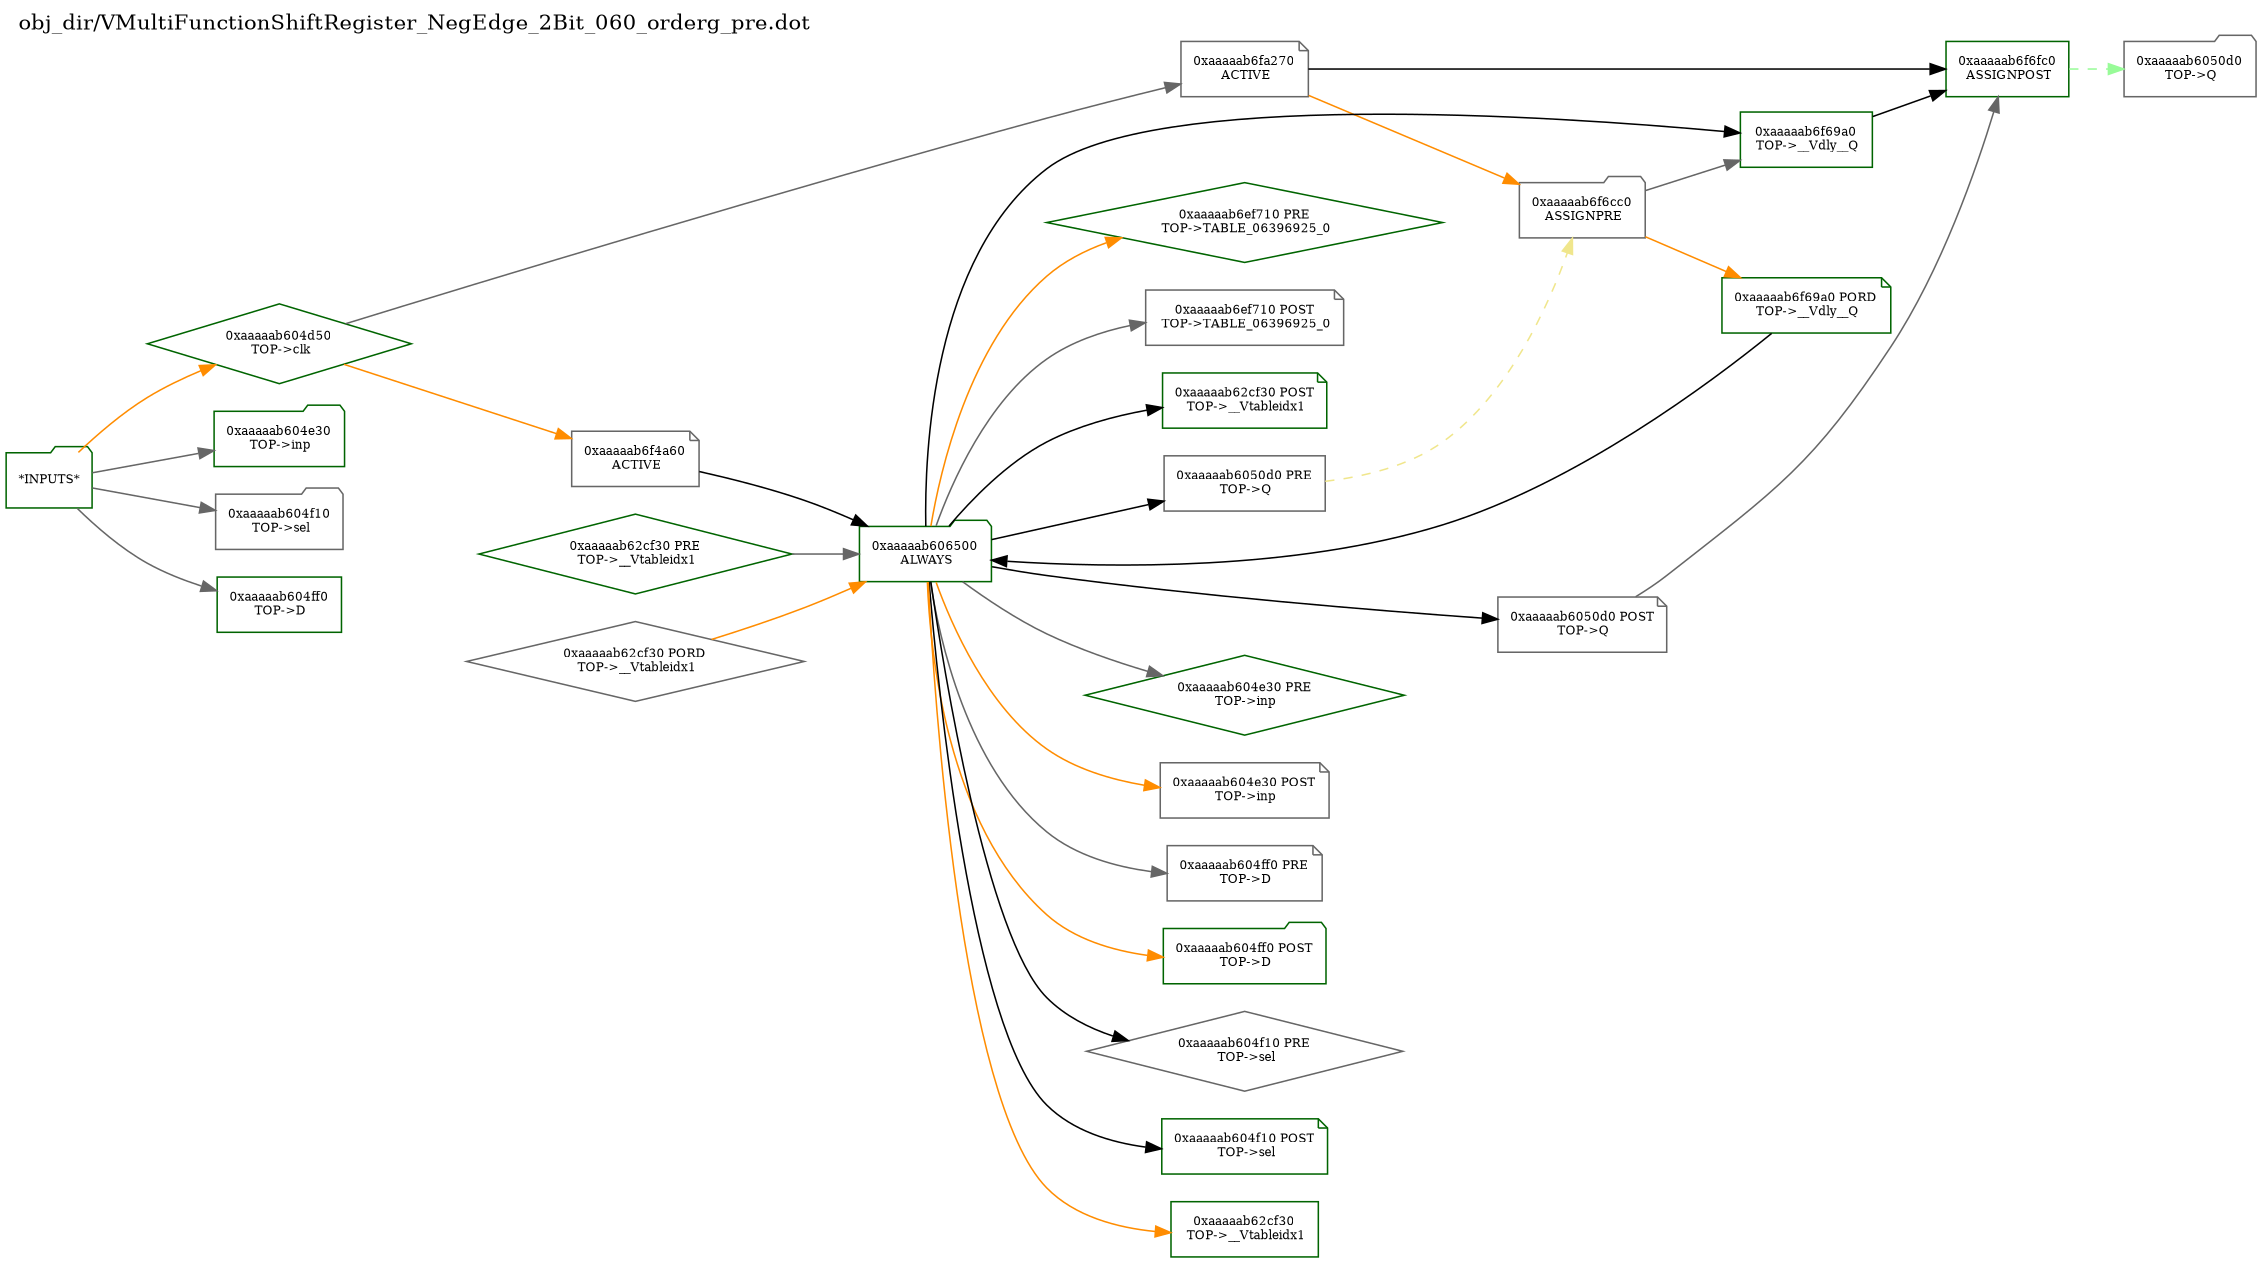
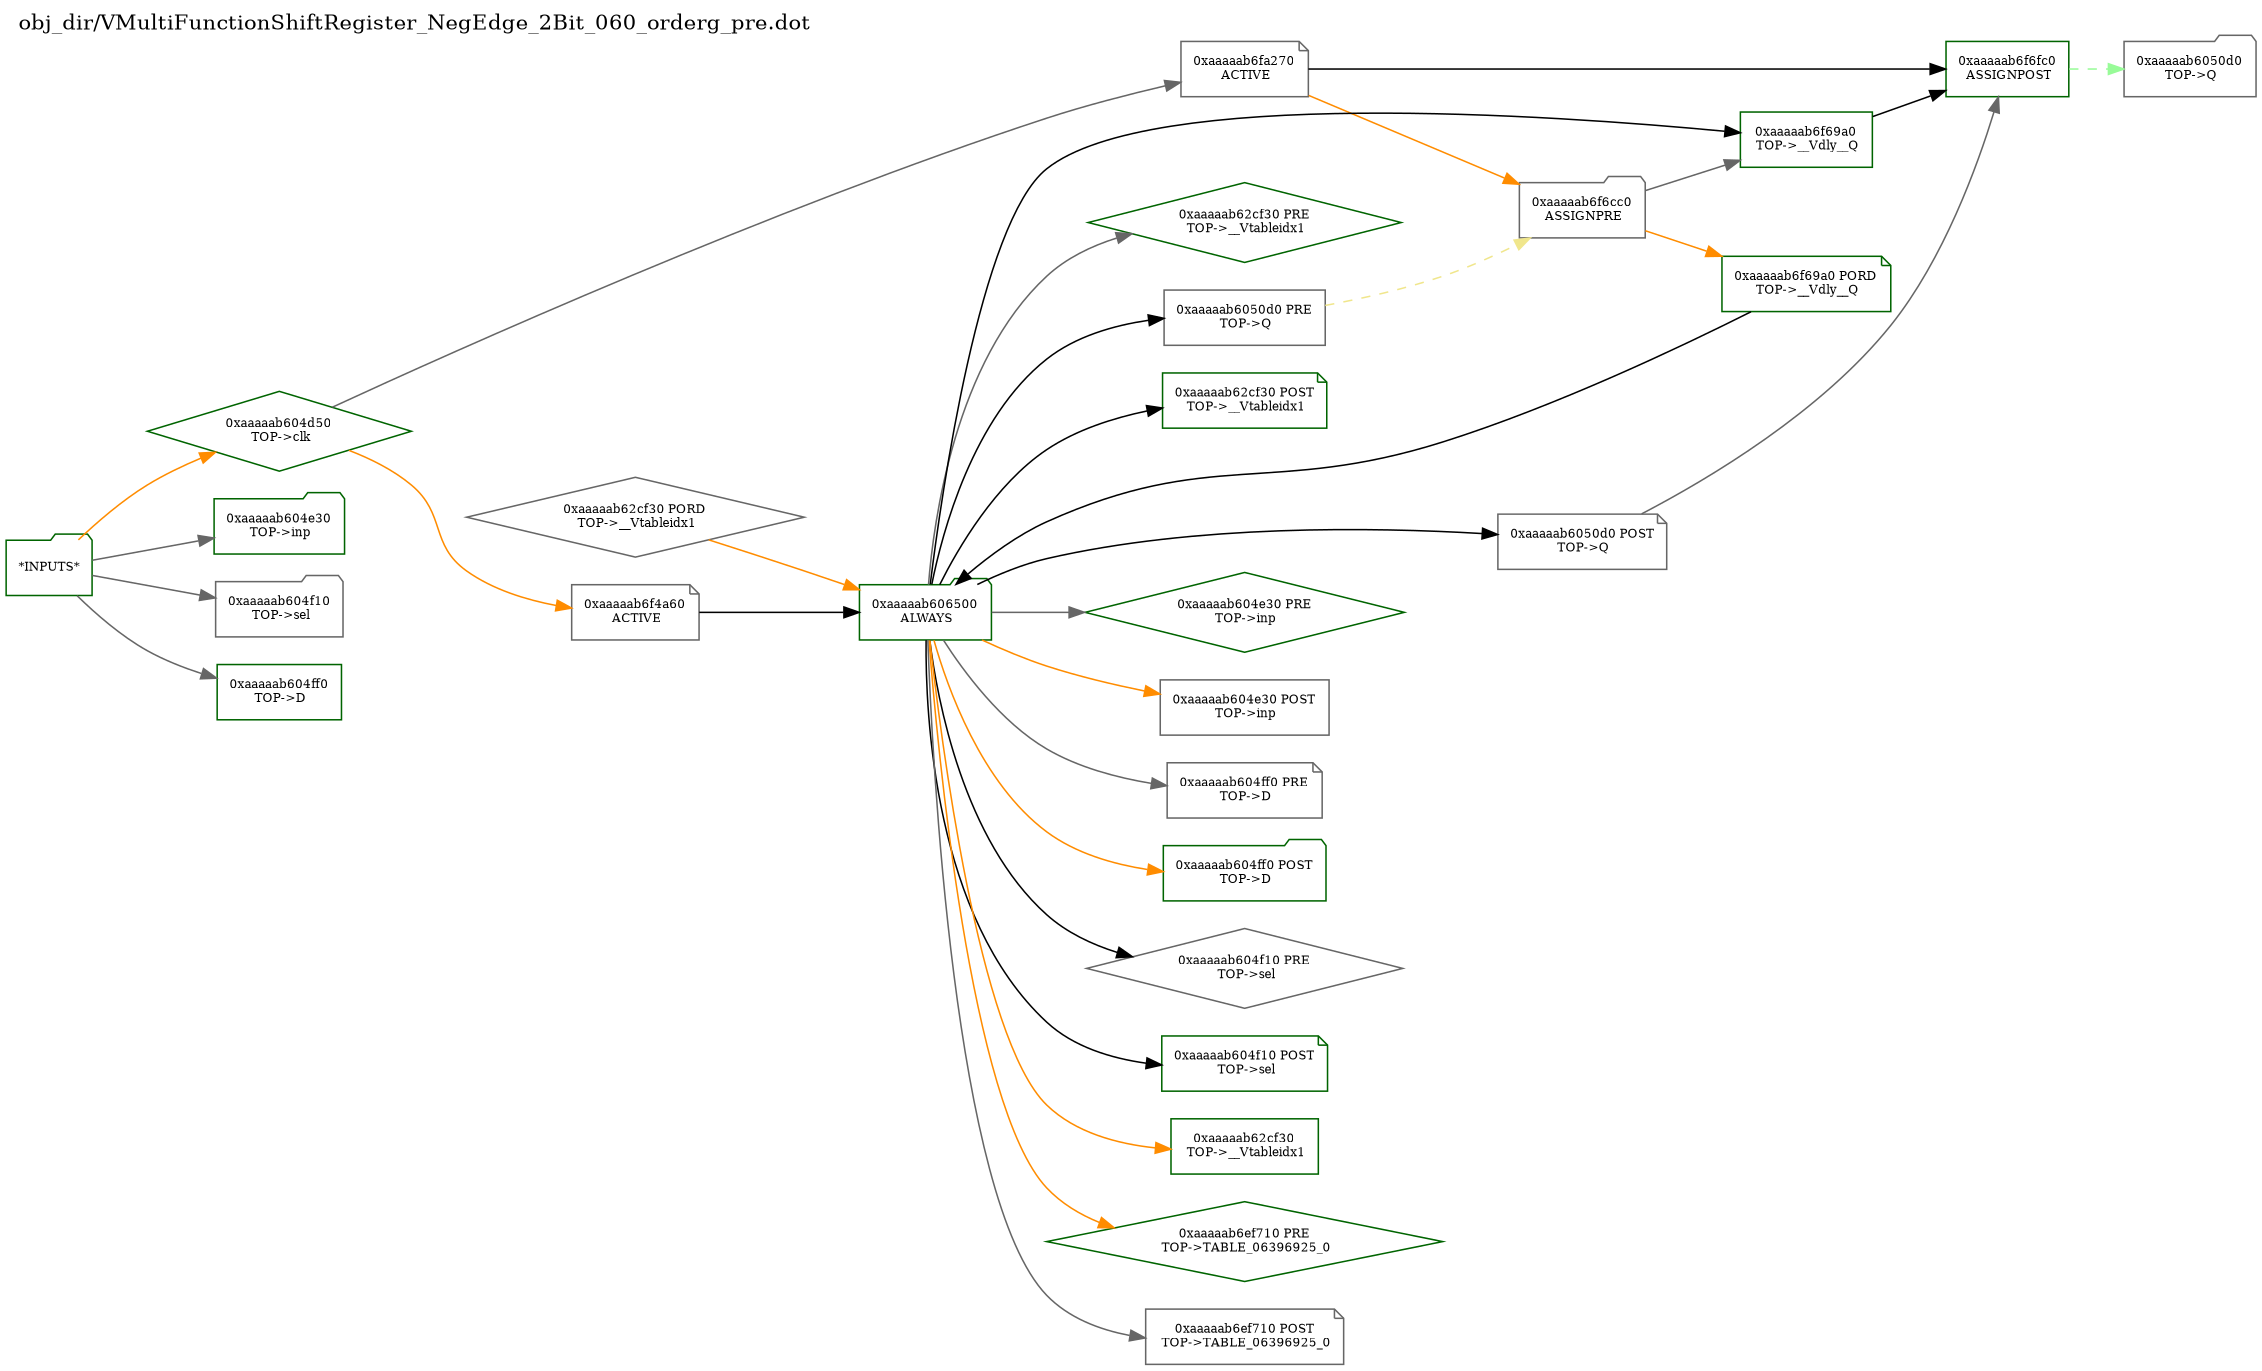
(818, 554) -> (976, 382)
(1245, 790) -> (1245, 708)
